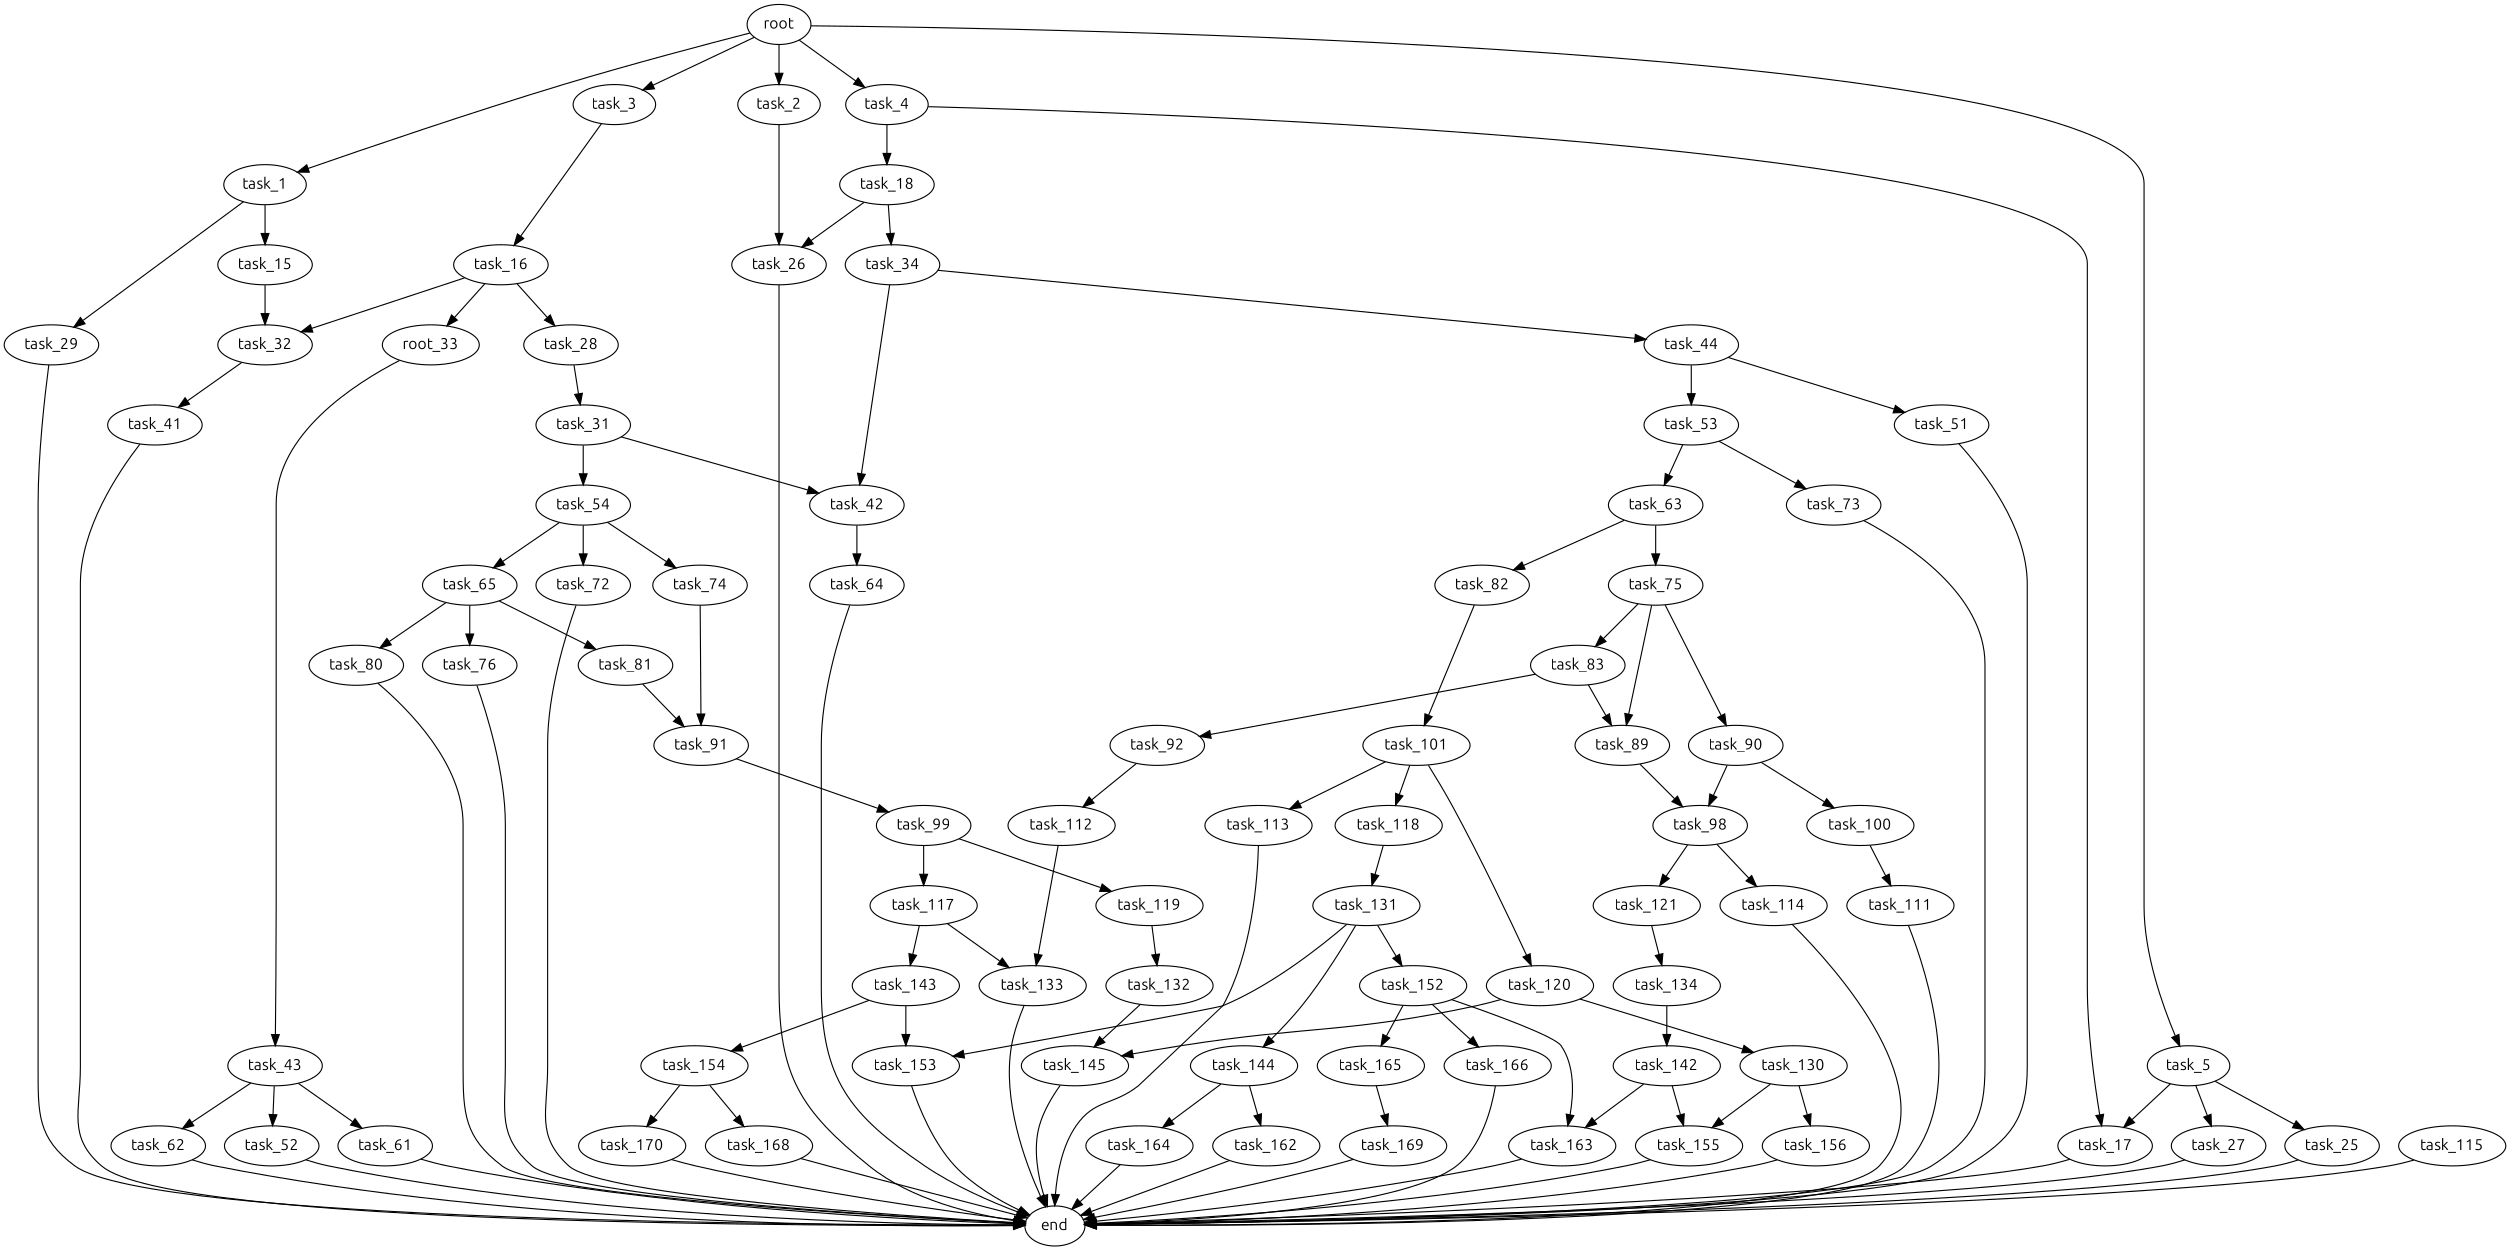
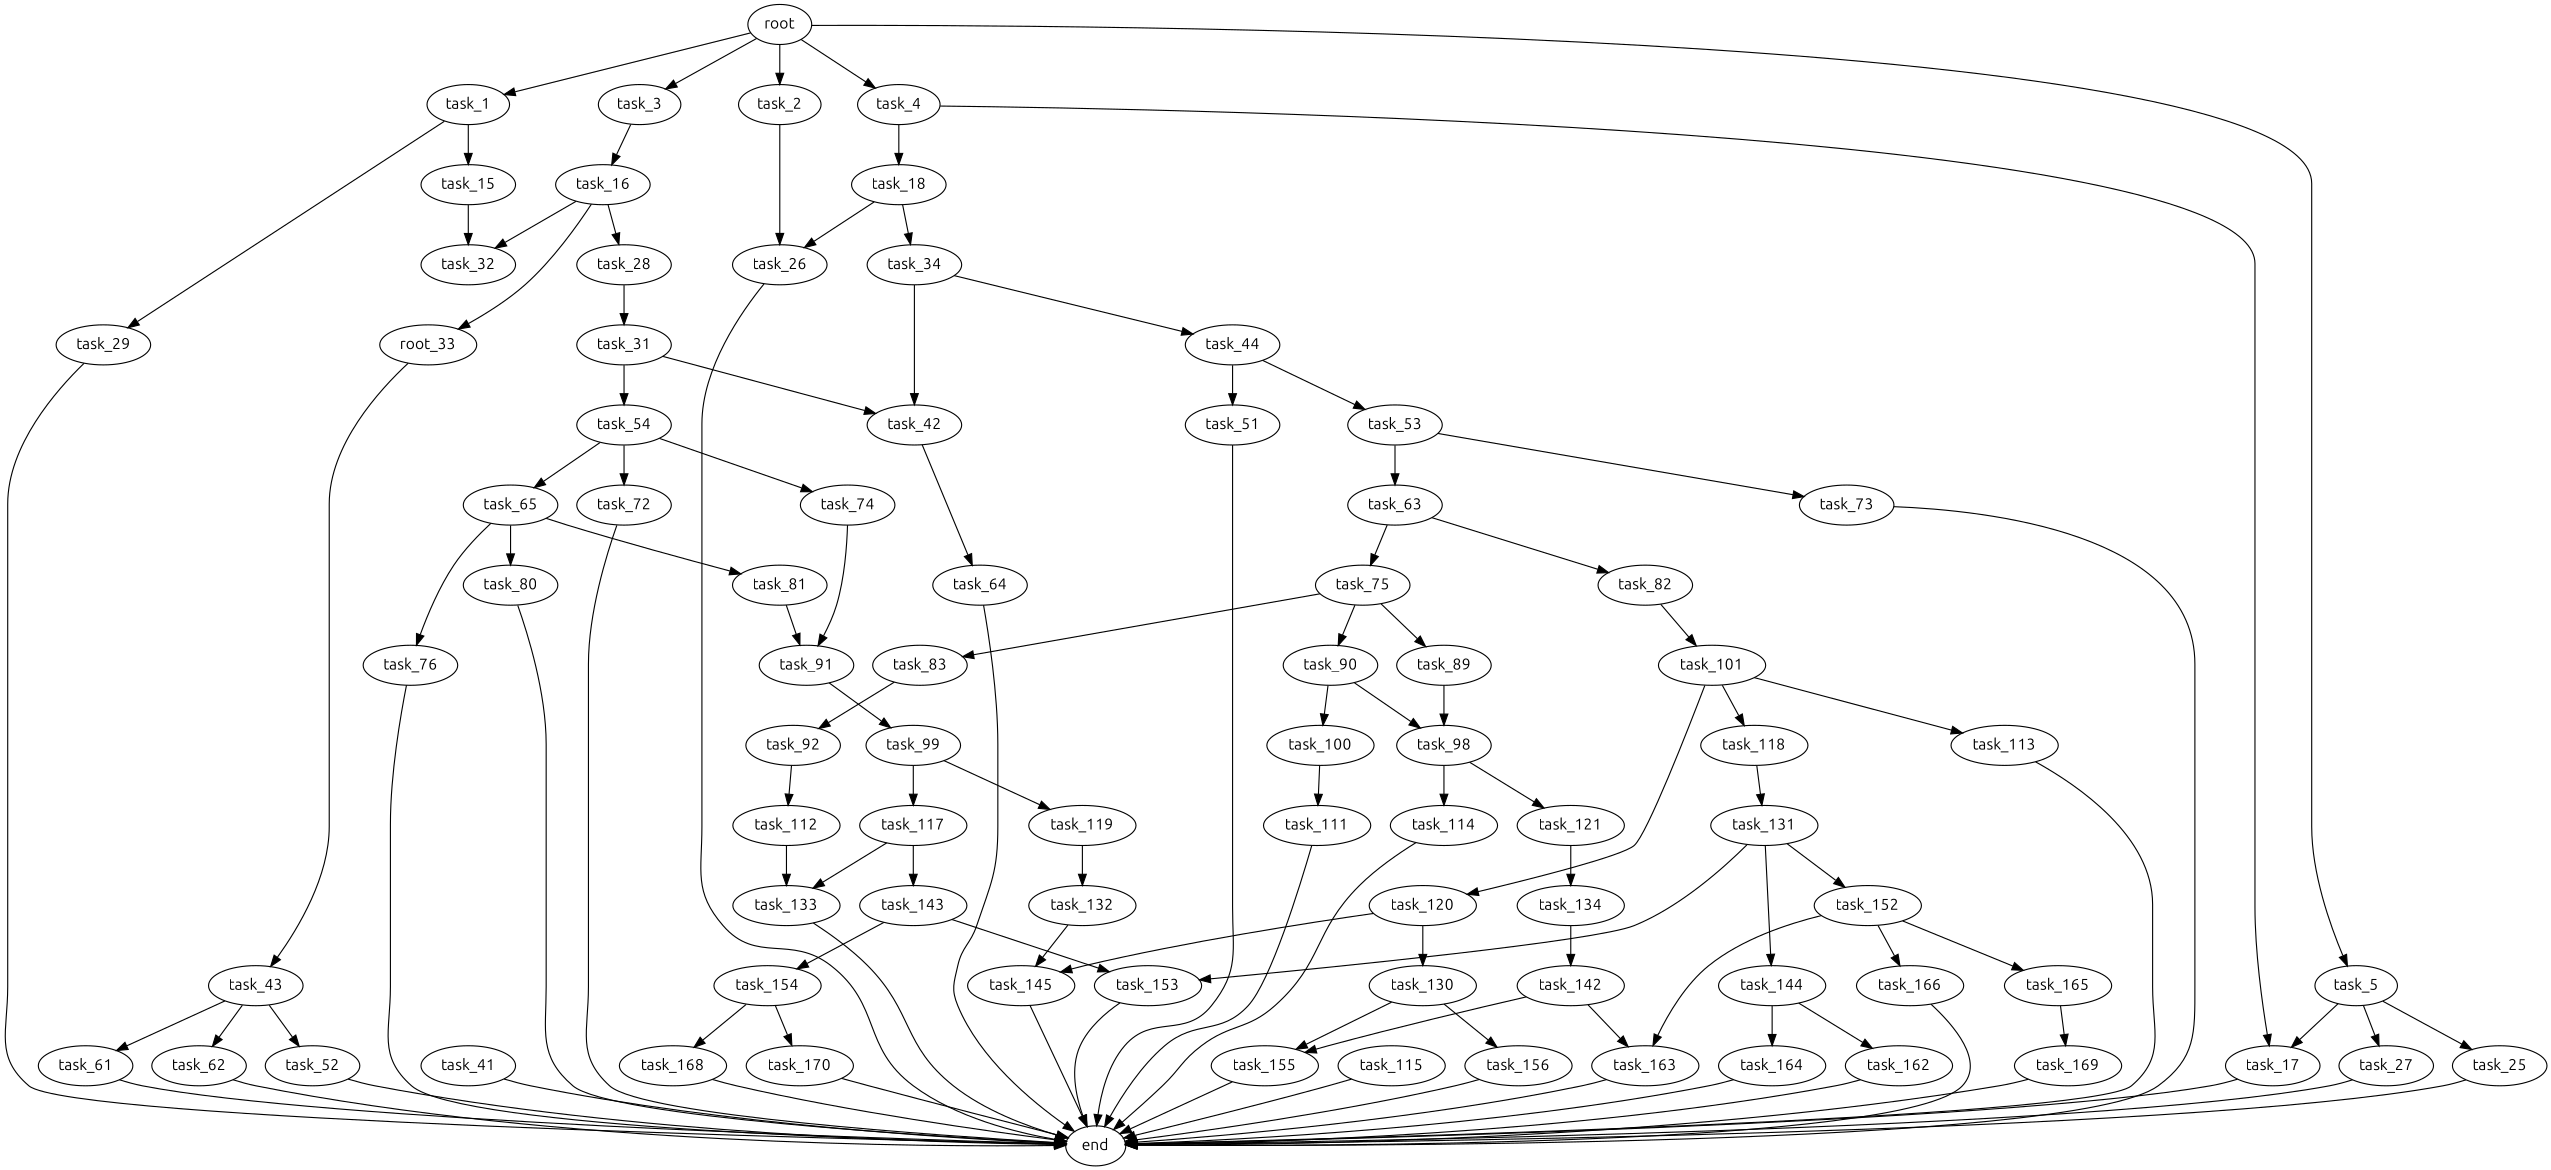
(215, 382) -> none
(1597, 700) -> none
